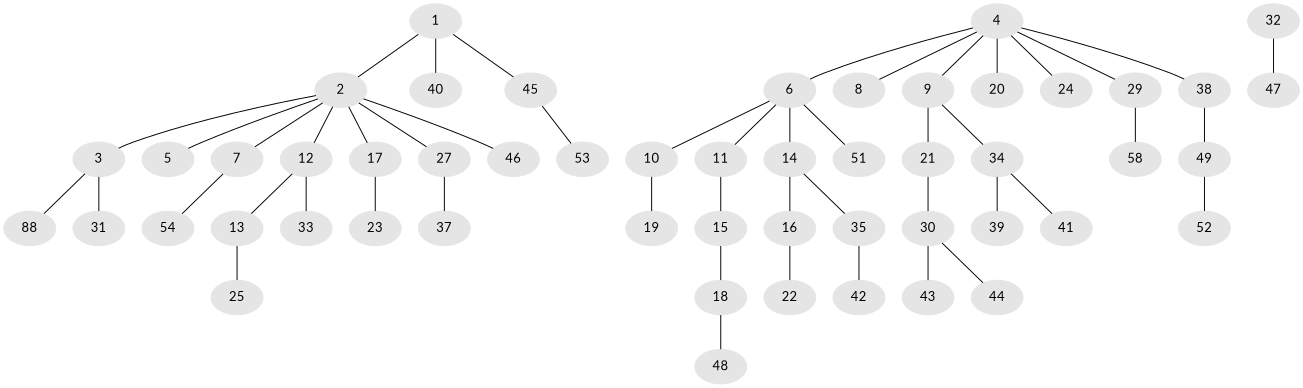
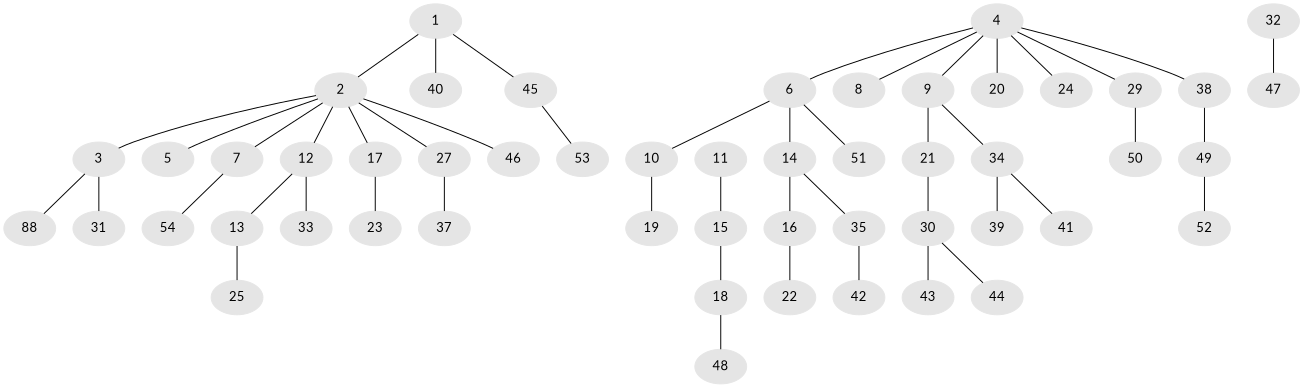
(755, 125) -> none
(1135, 159) -> (1135, 159)
